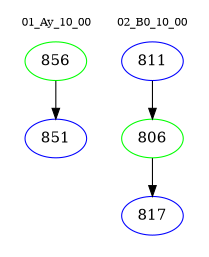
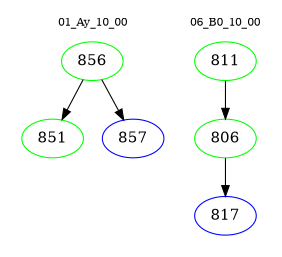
(152, 23) -> (225, 23)
(152, 61) -> (225, 61)
(56, 138) -> (53, 138)
none -> (133, 138)
